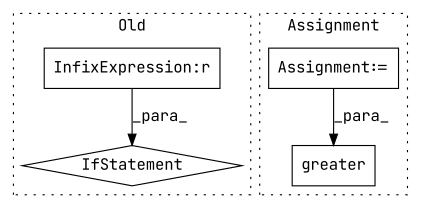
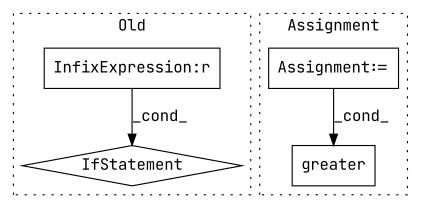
(160, 117) -> (160, 117)
(362, 117) -> (362, 117)
